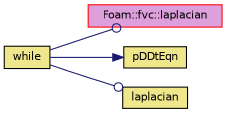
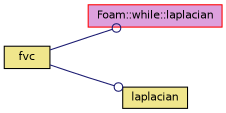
(155, 16) -> (155, 16)
(27, 57) -> (27, 57)
(155, 57) -> none
